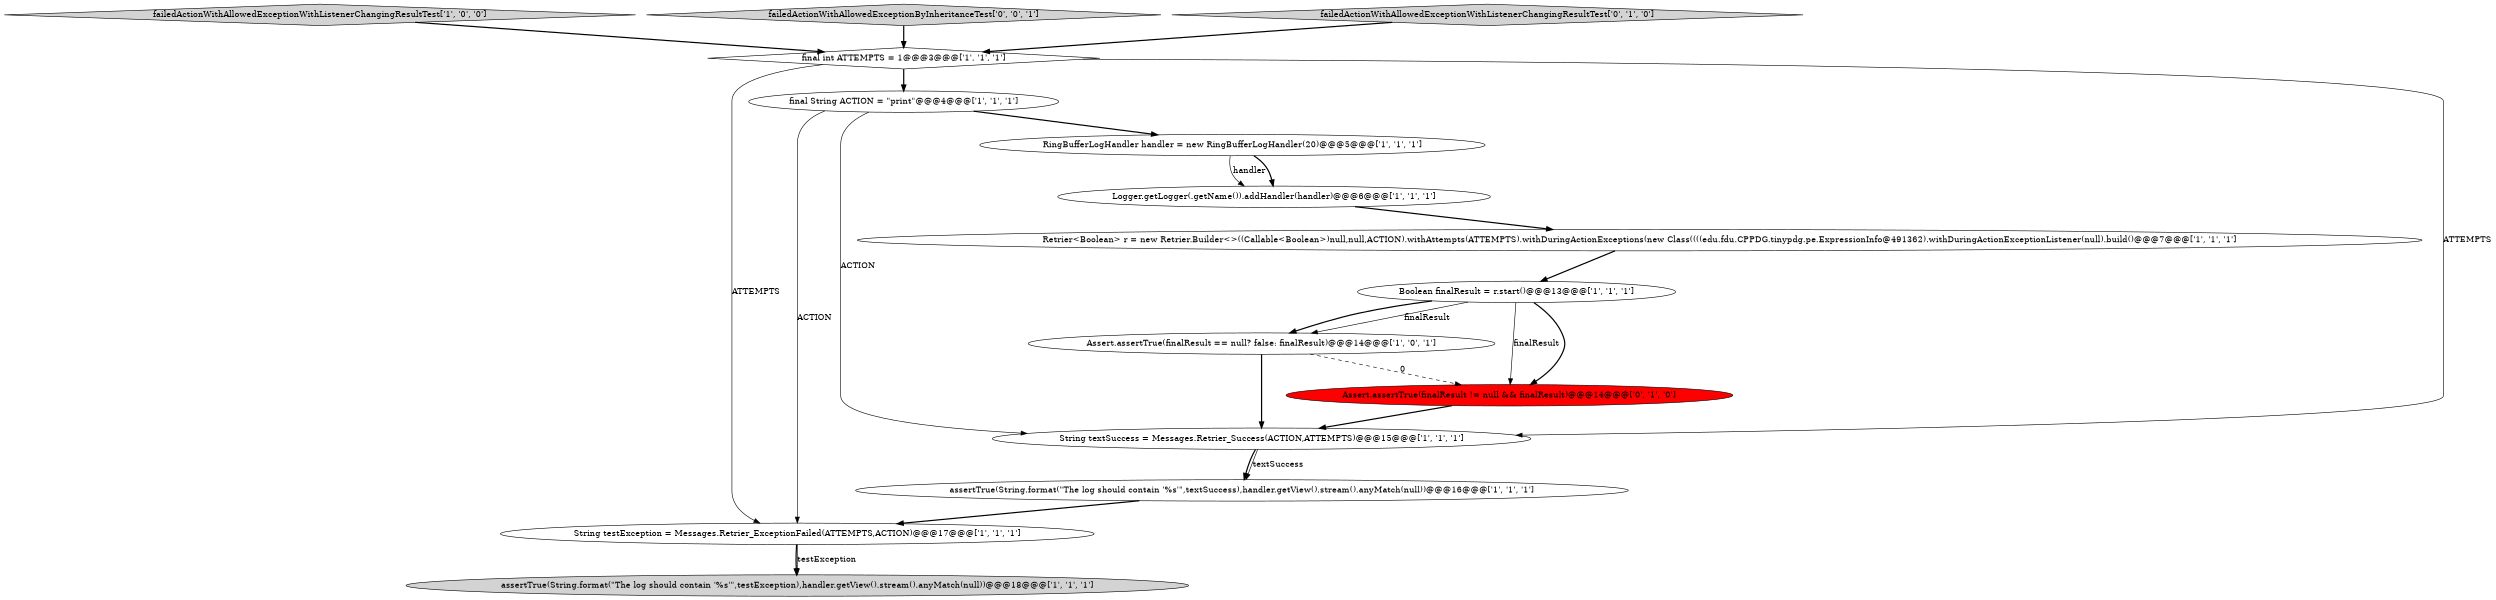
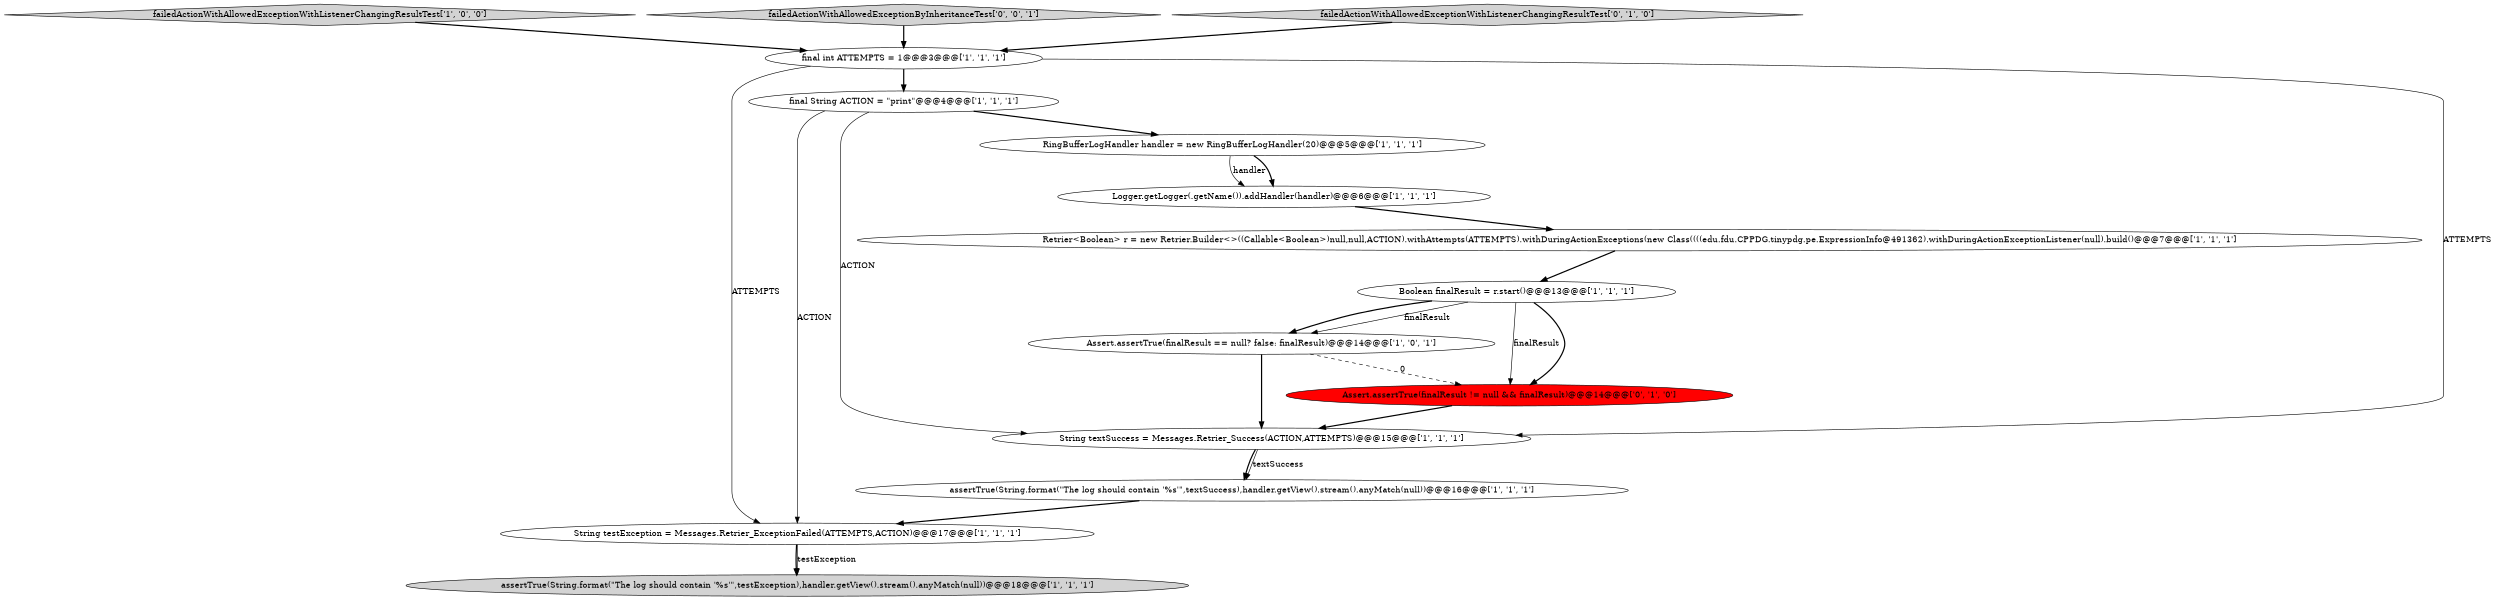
(904, 58) -> (904, 58)
